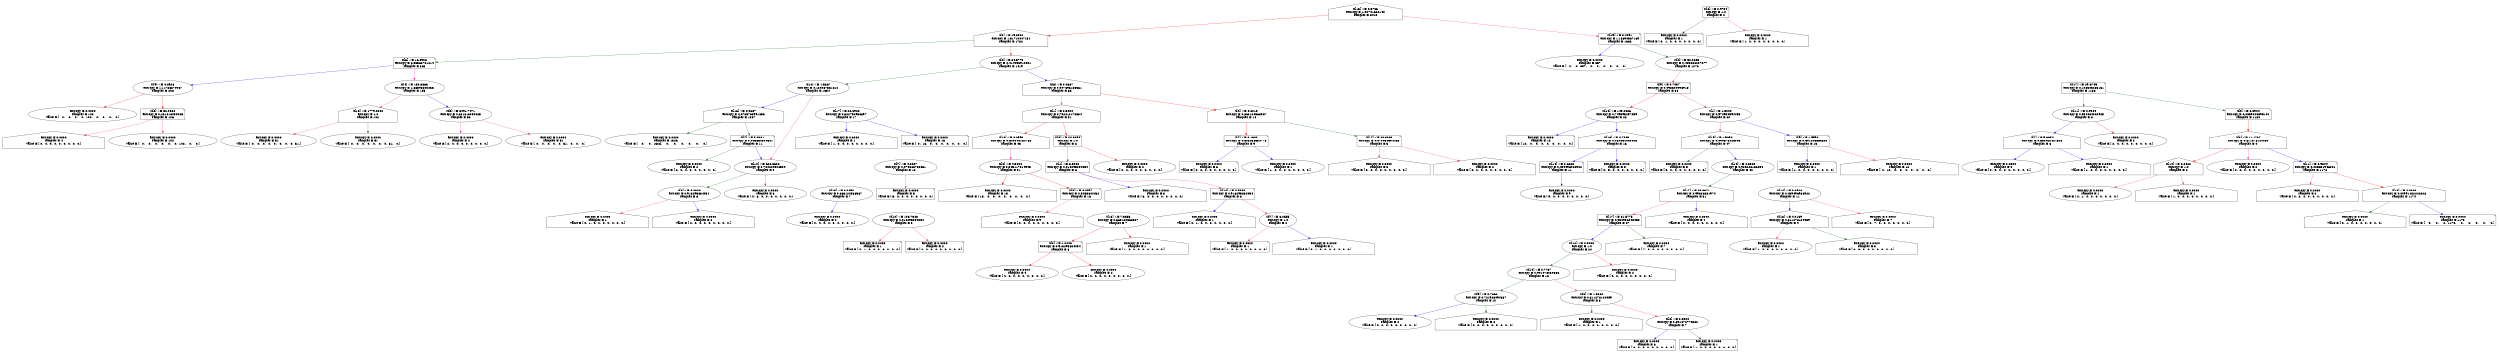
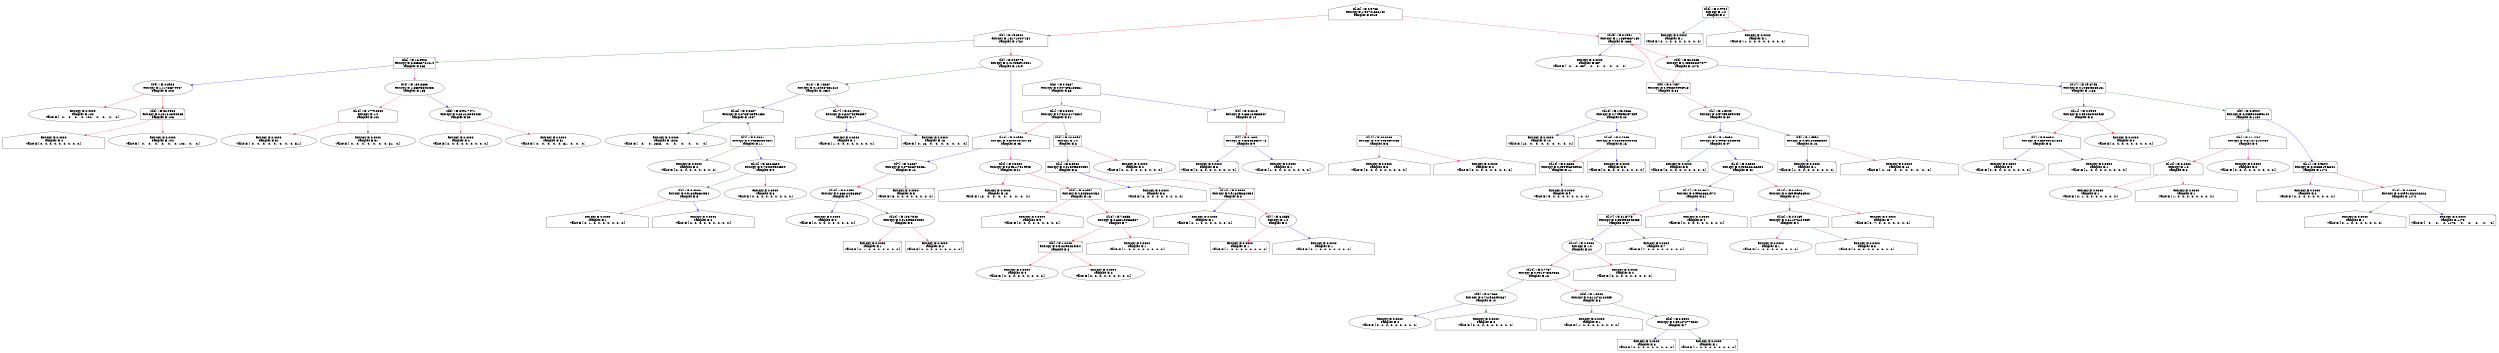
(1649, 51) -> (1649, 51)
(1035, 75) -> (1011, 100)
none -> (1888, 76)
(1645, 100) -> (1650, 62)
(1157, 102) -> (1157, 102)
(2248, 125) -> (2248, 125)
(1720, 126) -> (1720, 126)
(792, 127) -> (831, 100)
(2064, 127) -> (2064, 127)
(747, 128) -> (750, 130)
(1065, 128) -> (1065, 128)
(1764, 128) -> (1764, 128)
(1320, 129) -> none
none -> (955, 155)
(1588, 155) -> (1588, 155)
(2284, 155) -> (2293, 135)
none -> (875, 180)
none -> (1765, 180)
none -> (1097, 205)
(1790, 205) -> (1790, 205)
none -> (872, 207)
(1562, 259) -> (1562, 259)
(1634, 310) -> (1634, 310)
